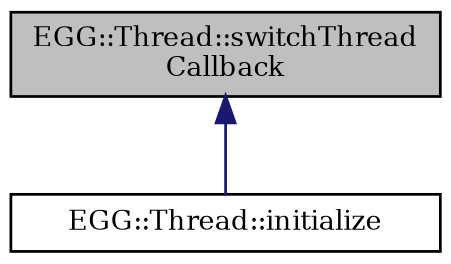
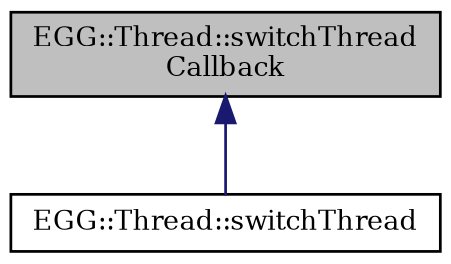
(226, 223) -> (226, 223)
